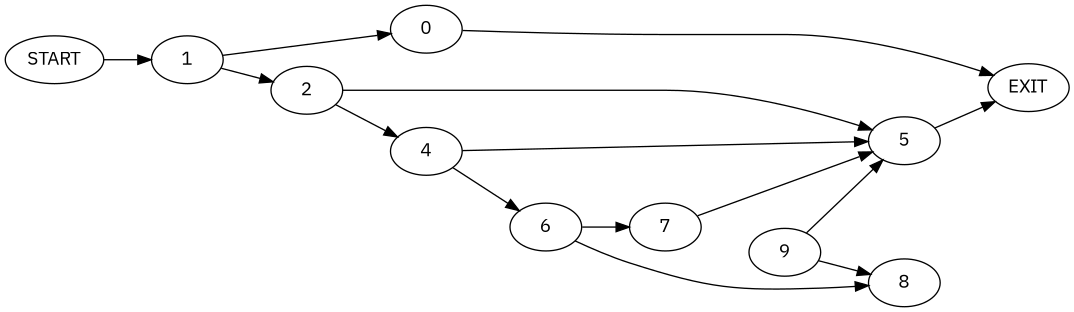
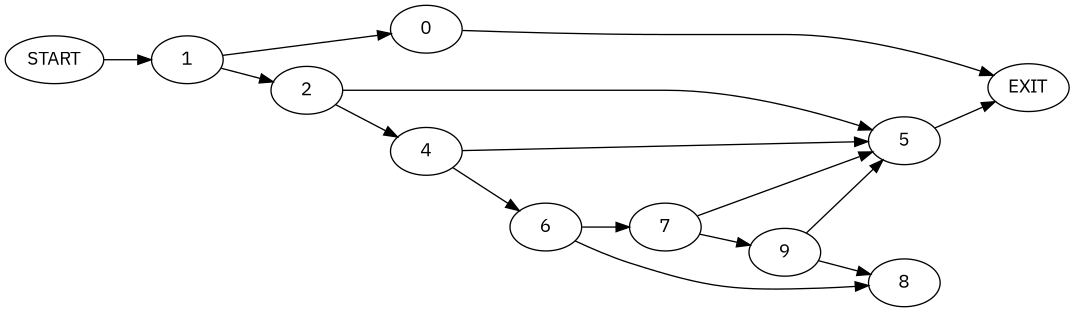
none -> (718, 238)
